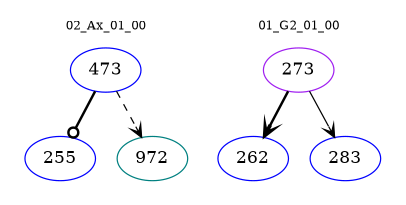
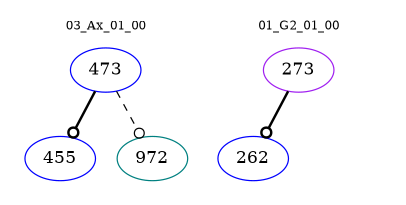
(106, 26) -> (106, 26)
(126, 109) -> (126, 109)
(278, 110) -> (278, 110)
(60, 159) -> (60, 159)
(345, 159) -> none
